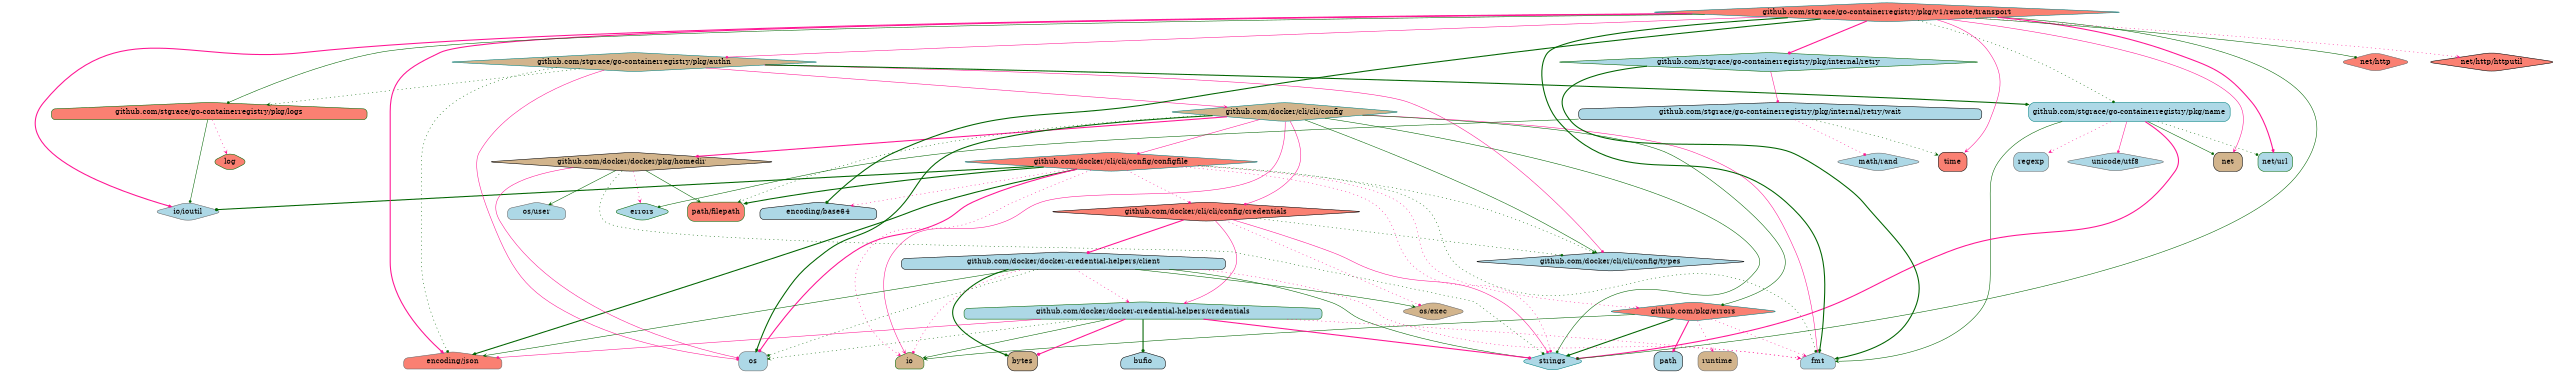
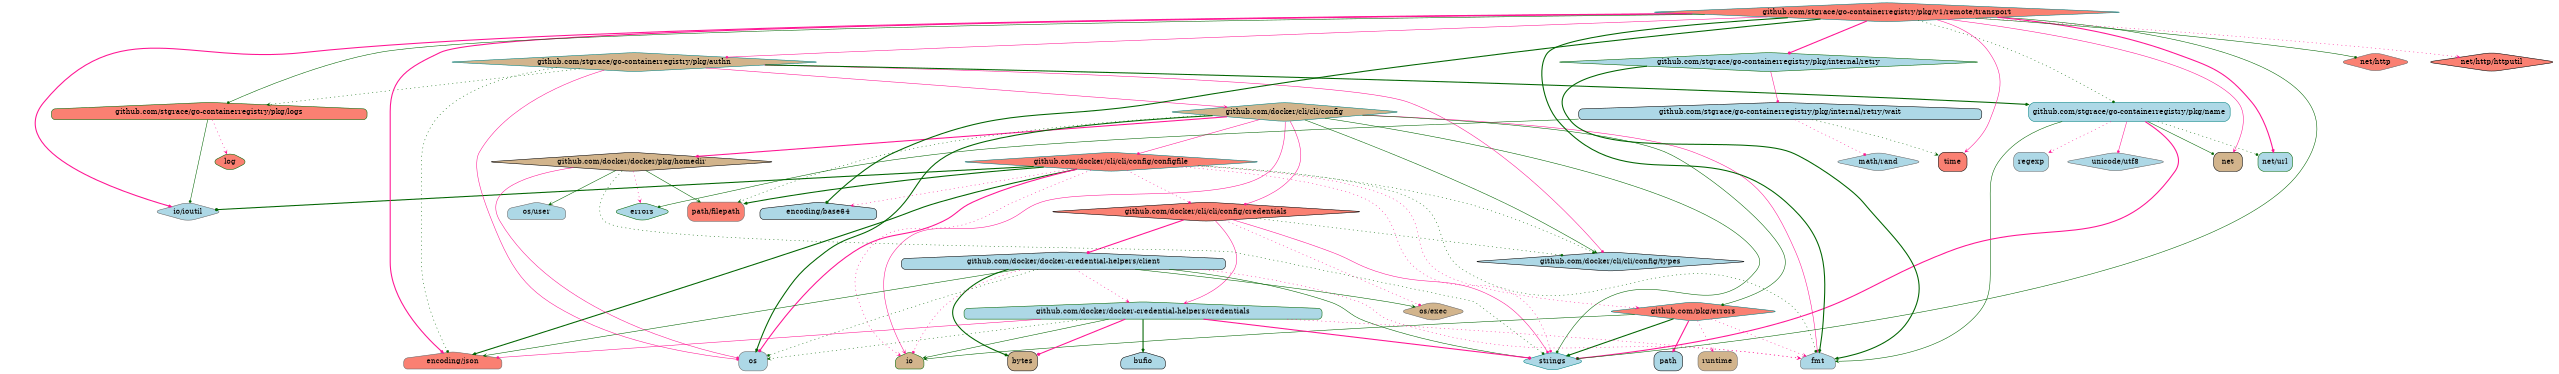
(716, 212) -> (716, 212)
(1143, 334) -> (1143, 334)
